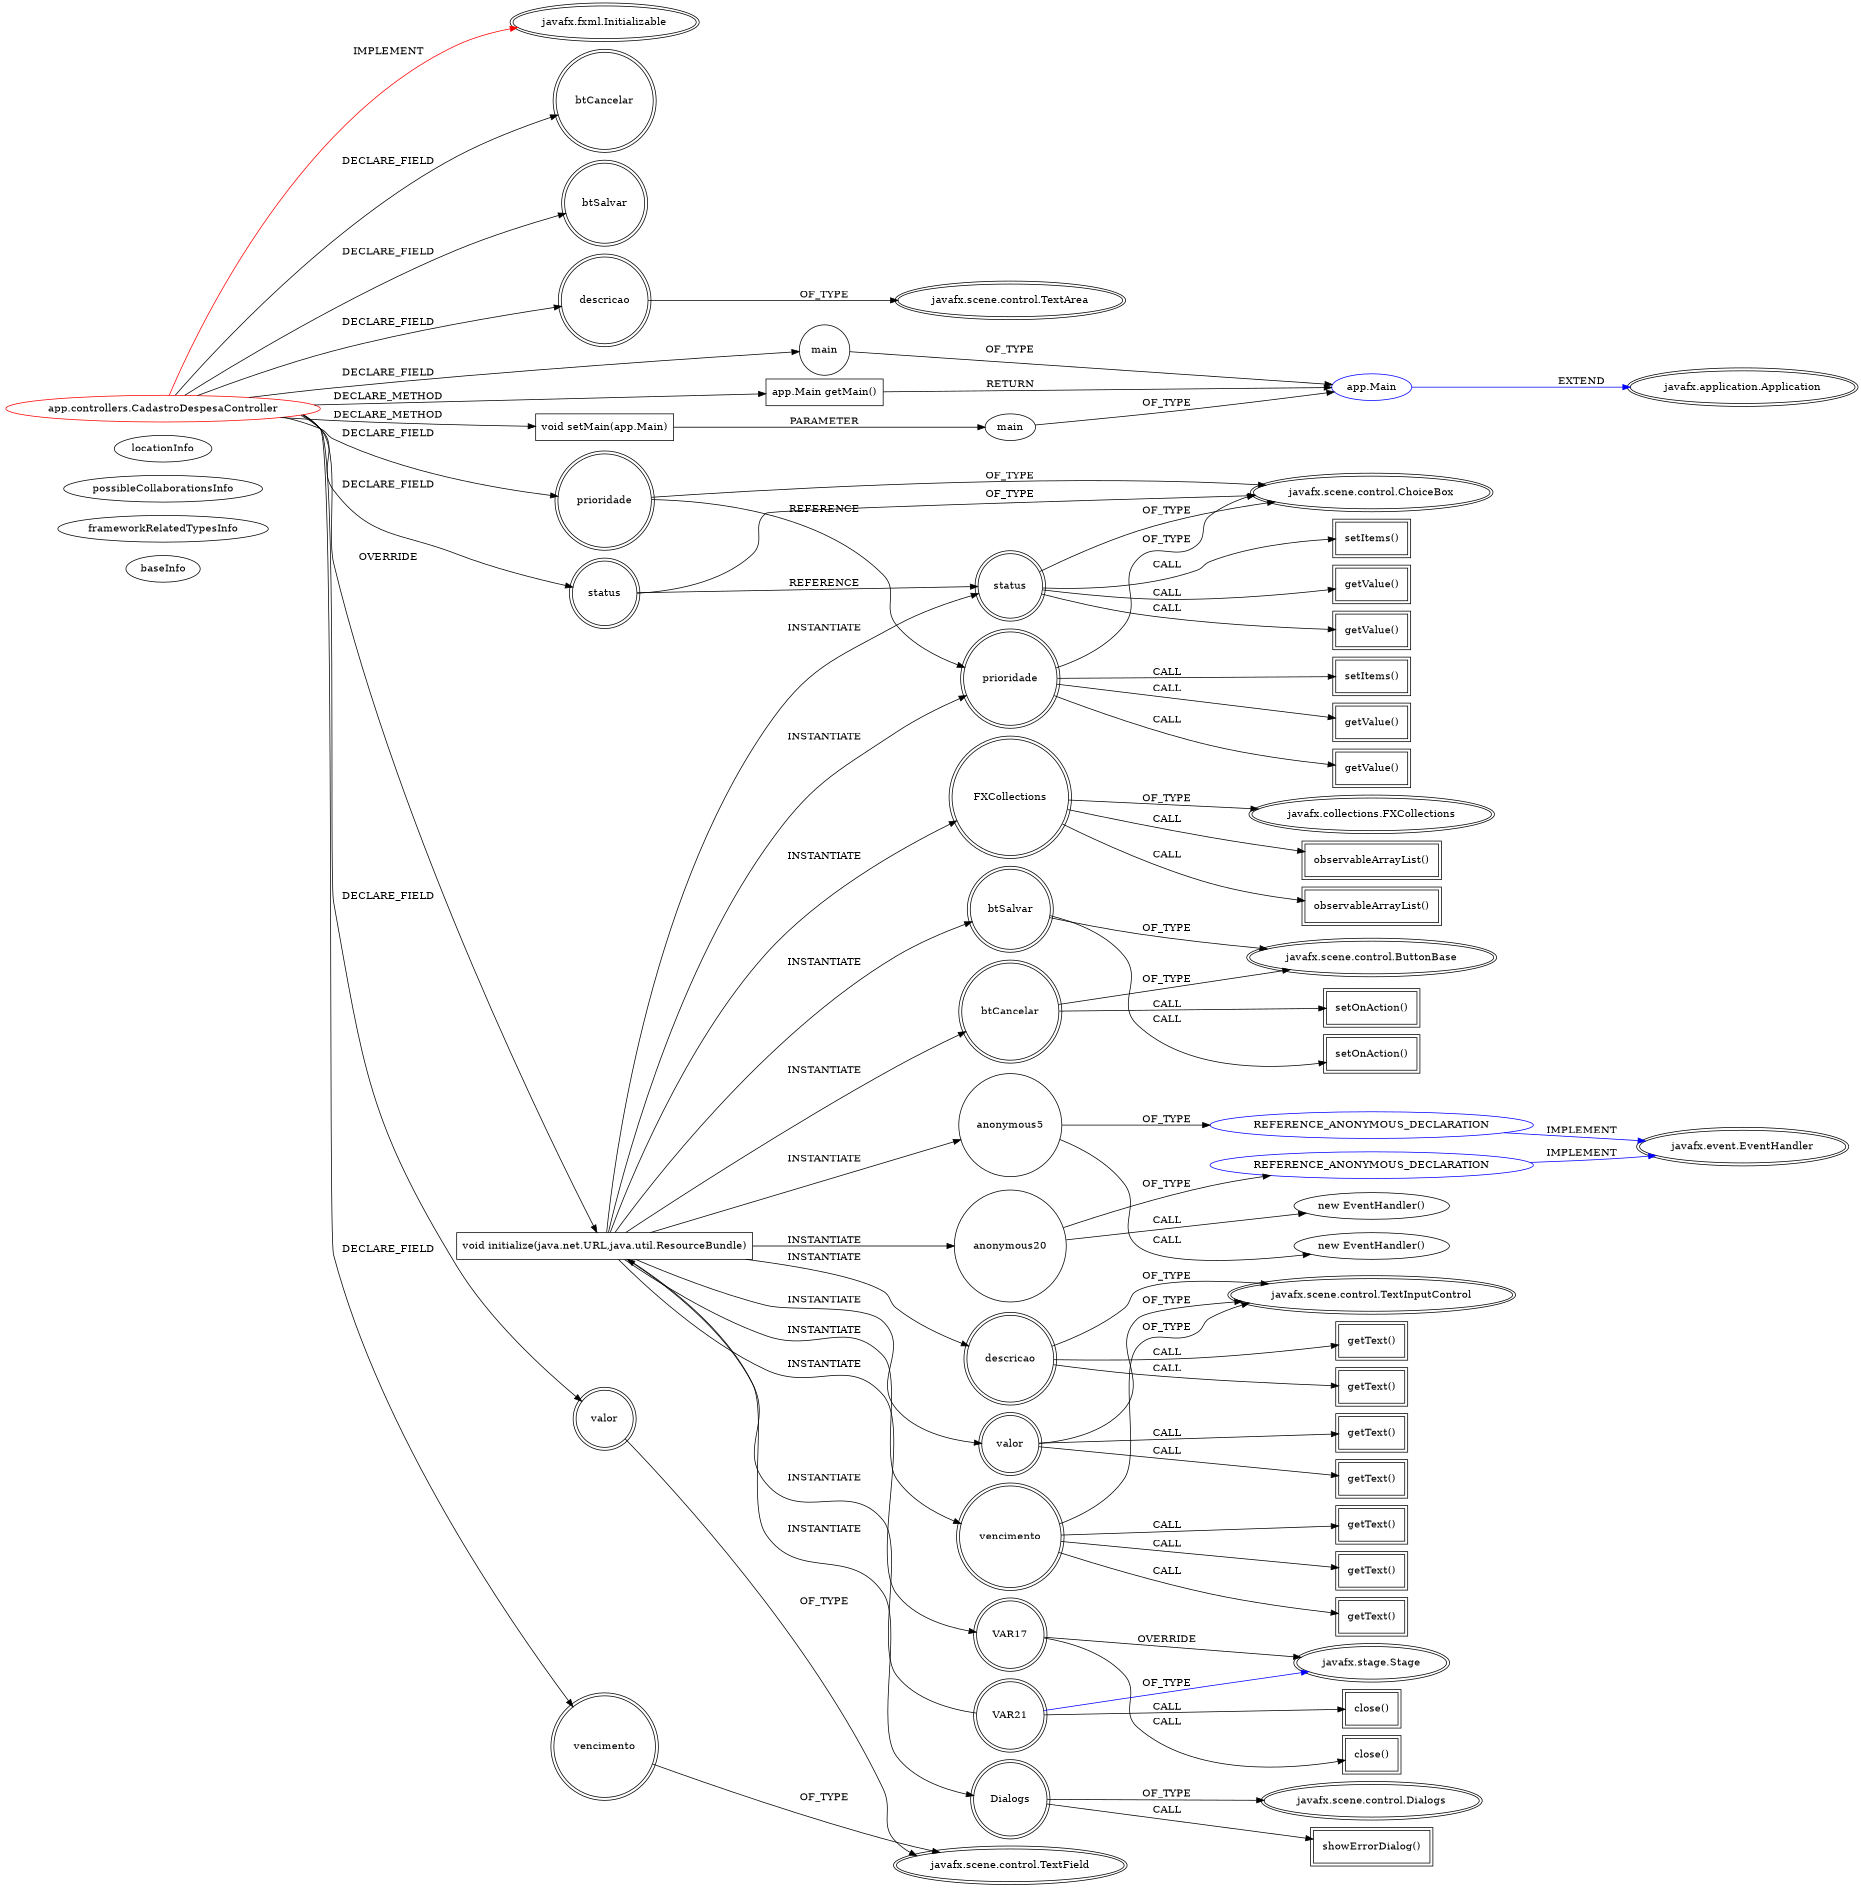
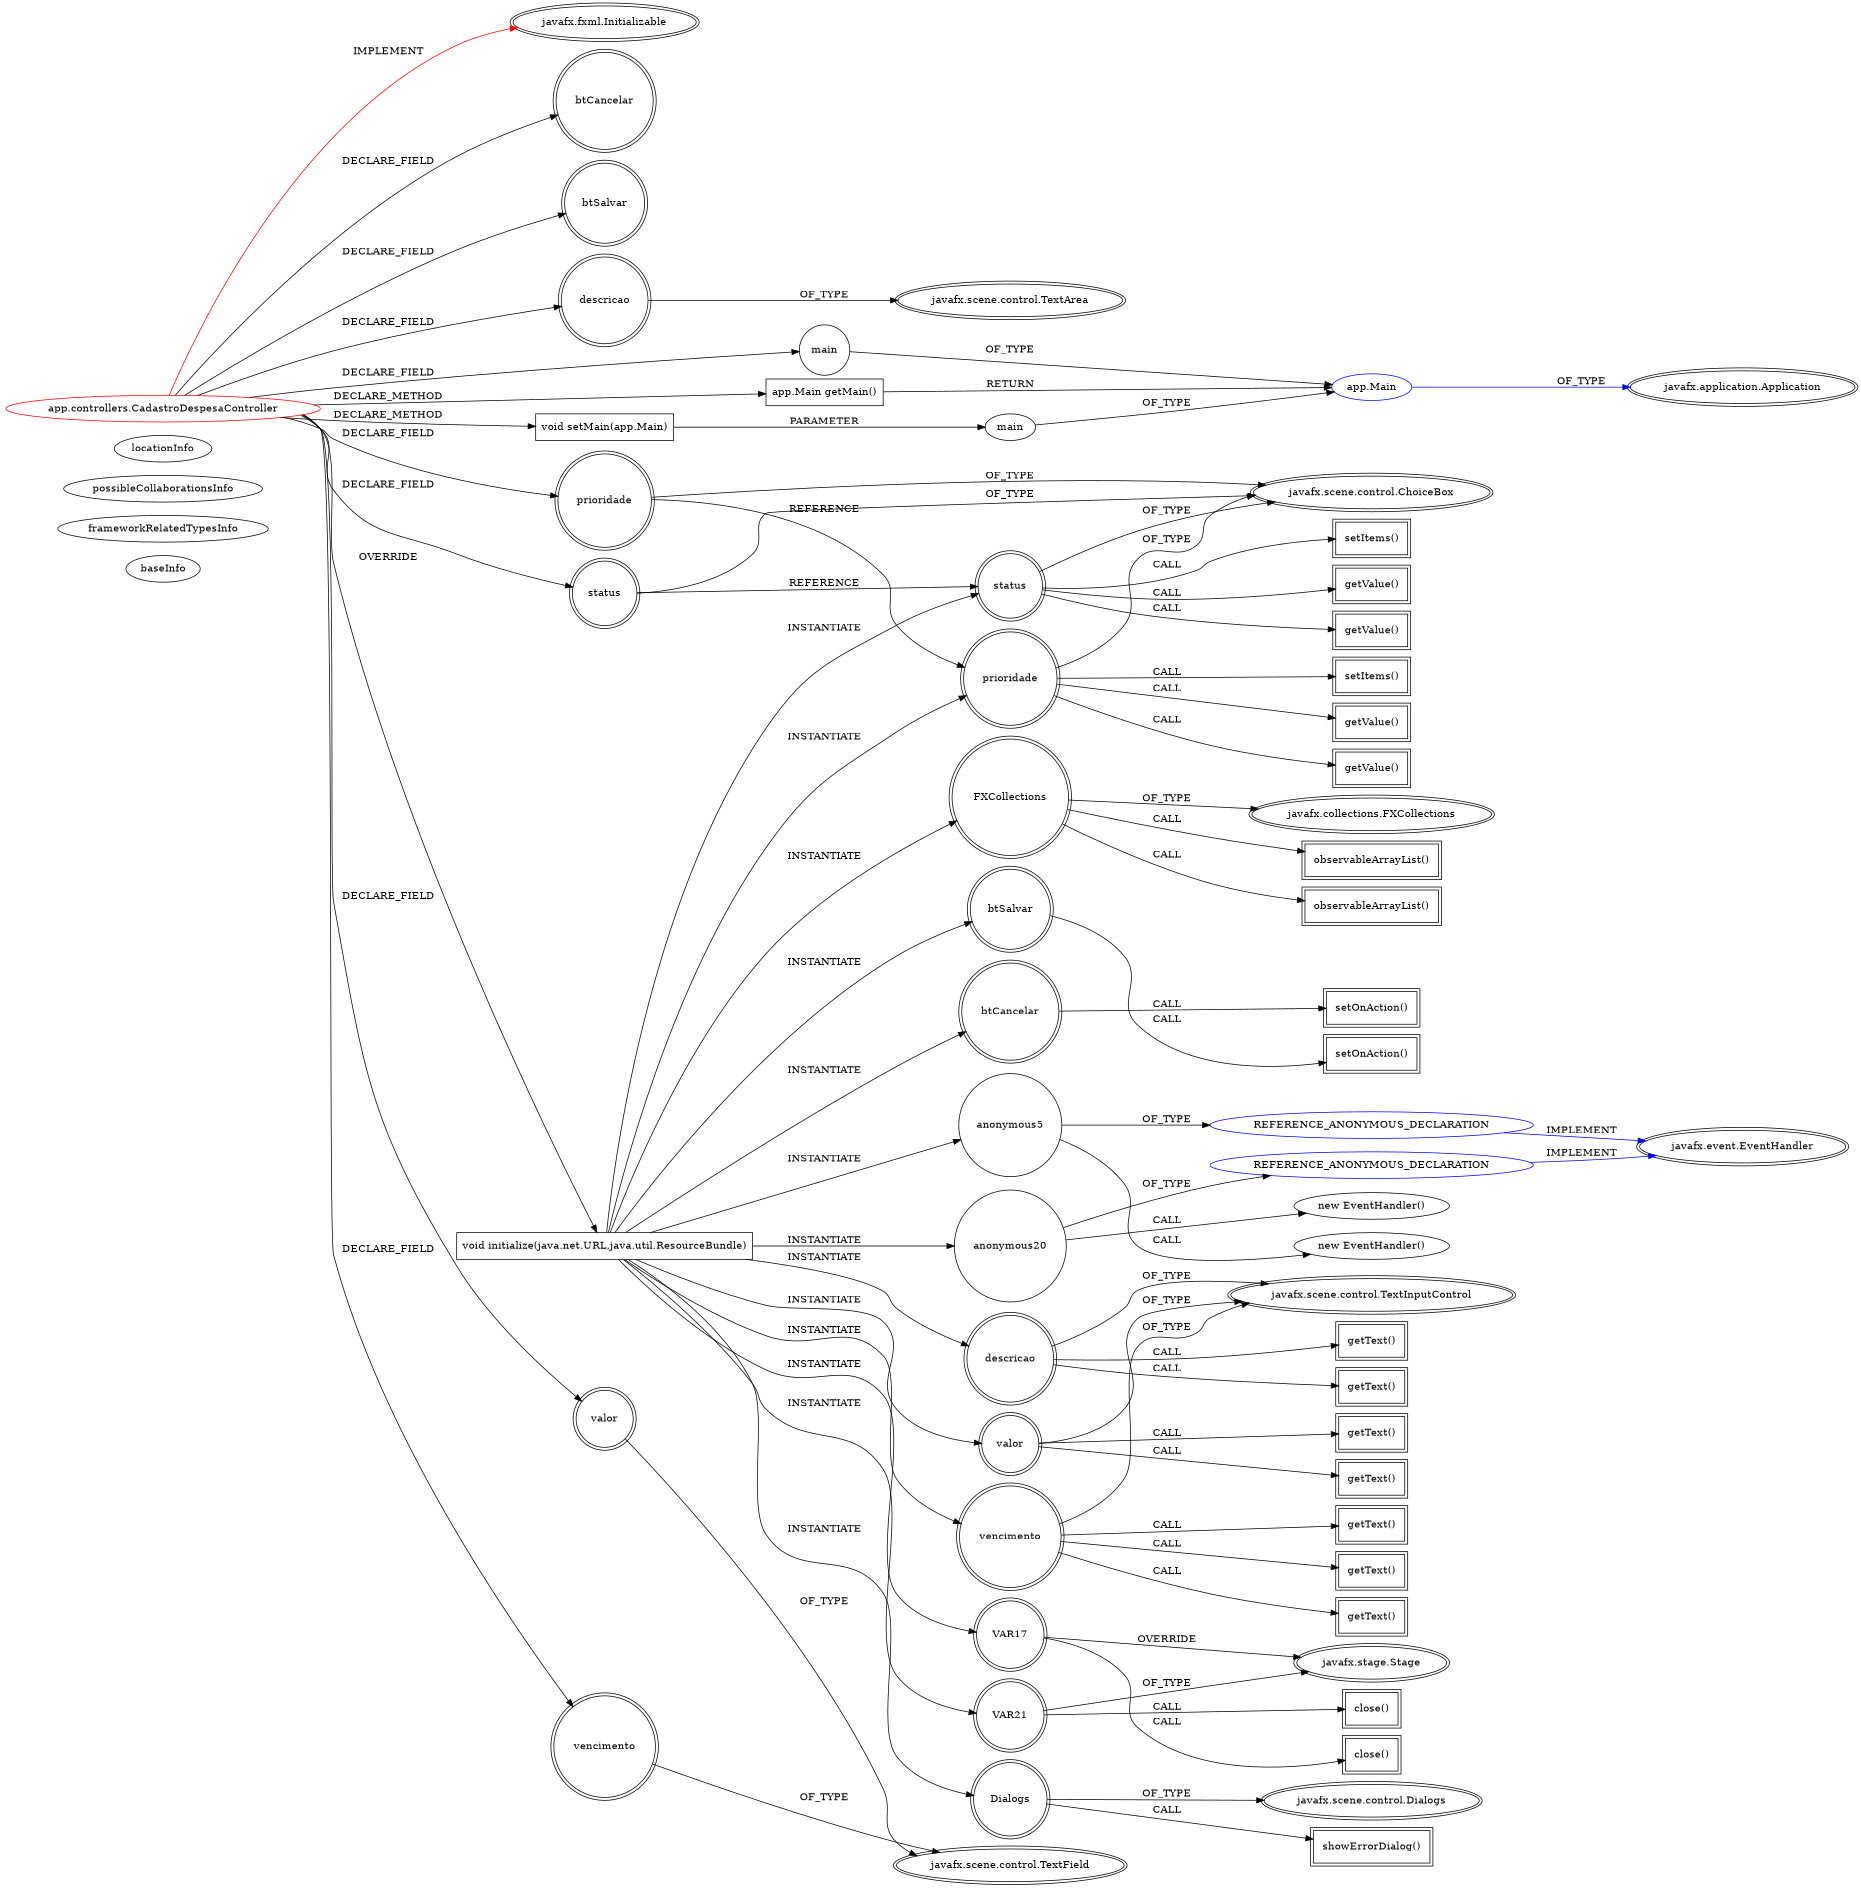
(1582, 382) -> (1582, 382)
(1372, 957) -> none
(812, 1502) -> (865, 1451)
(1172, 1691) -> (1172, 1691)
